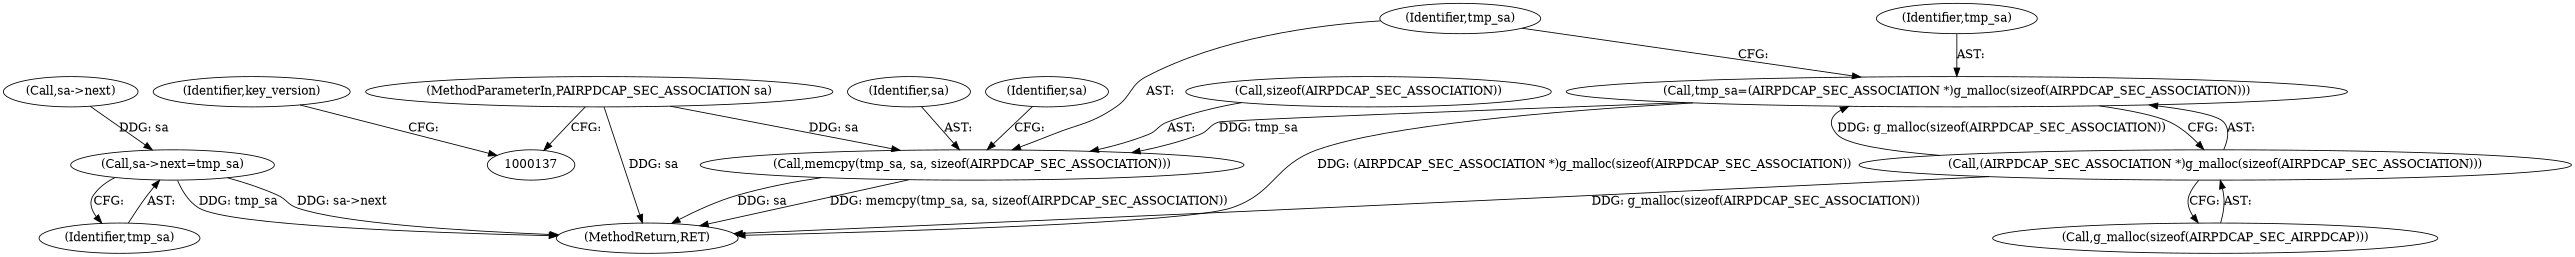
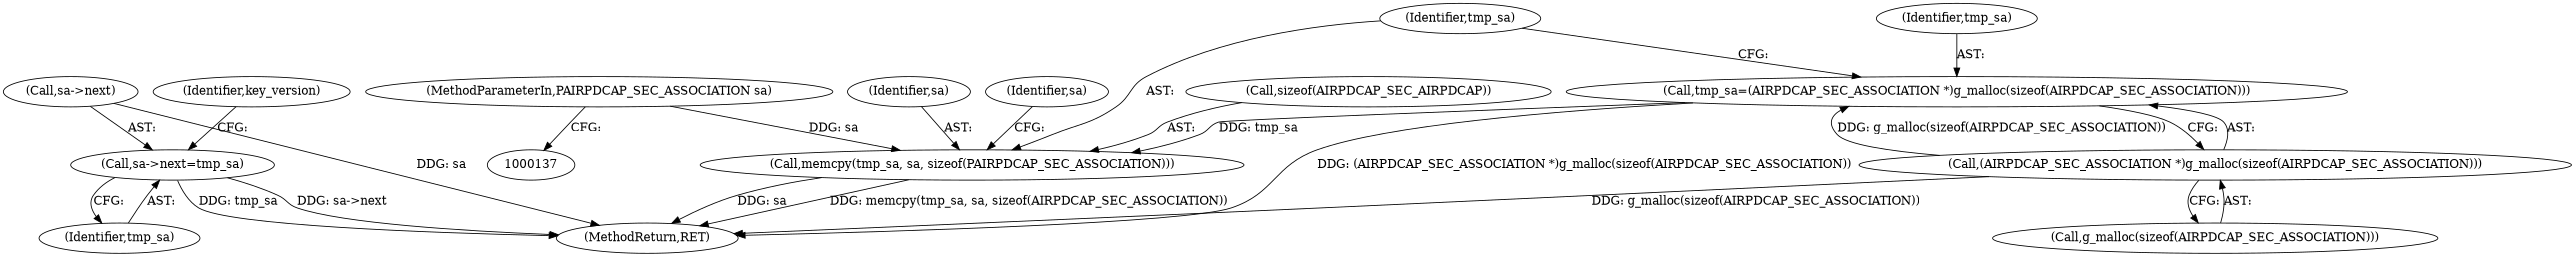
(1369, 92) -> (1369, 92)
(144, 128) -> (144, 128)
(394, 129) -> (218, 123)
(622, 161) -> (352, 163)
(972, 165) -> (972, 165)
(2215, 238) -> (2215, 238)
